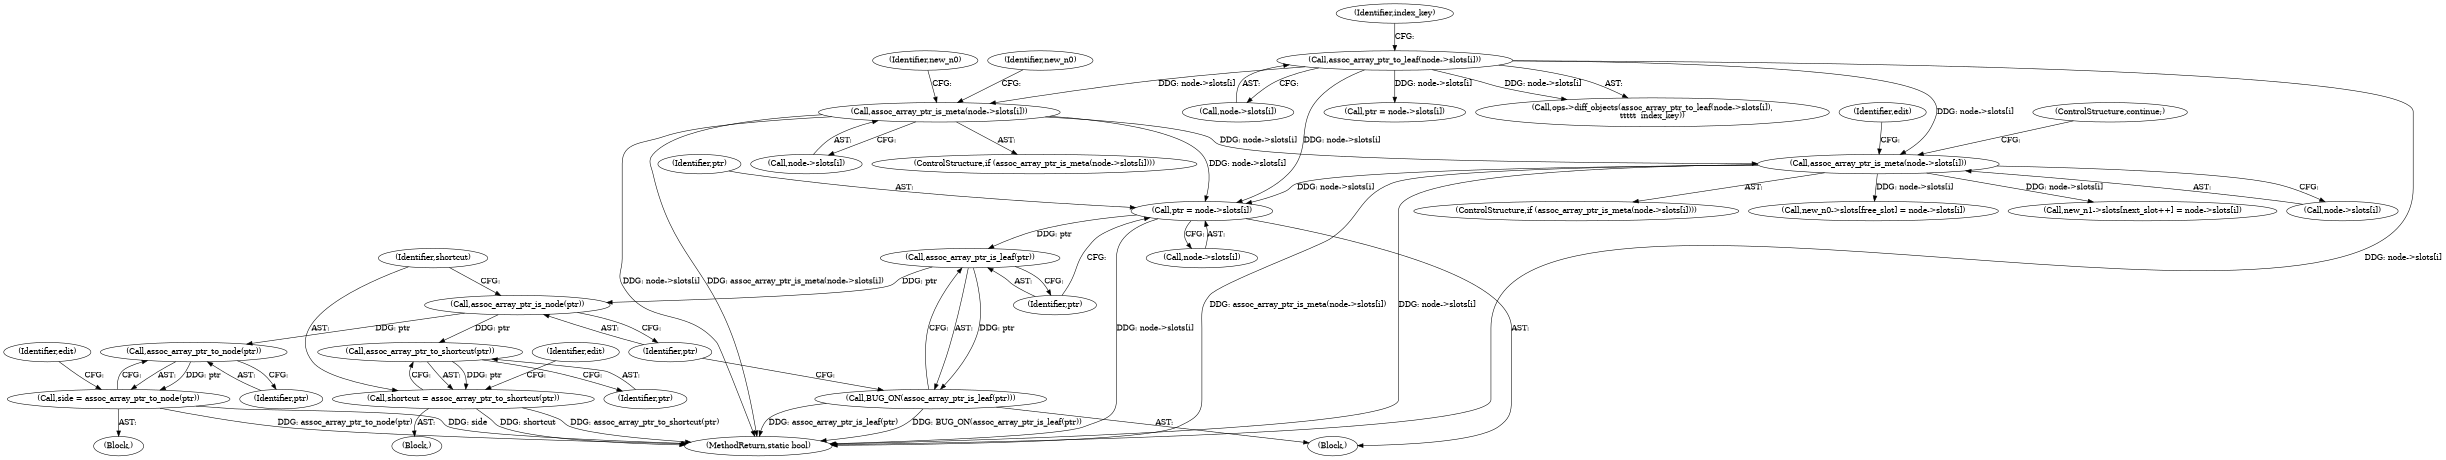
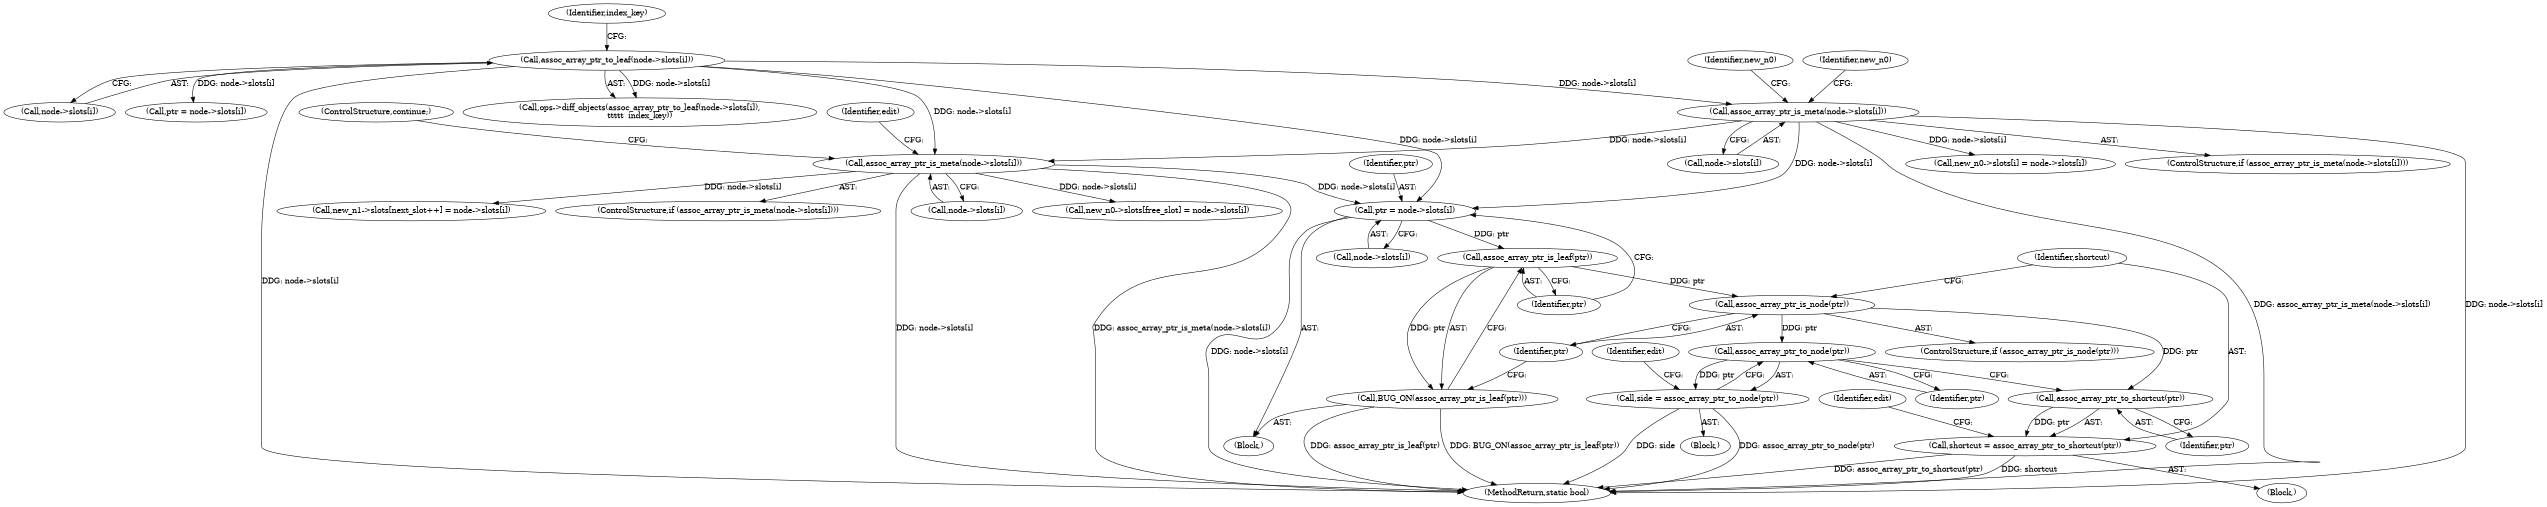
none -> (2011, 164)
none -> (2020, 352)
(412, 381) -> (1950, 373)
